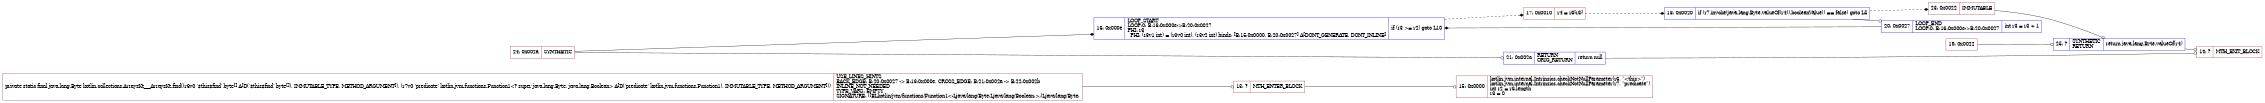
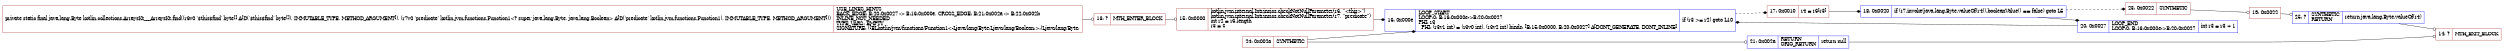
(1977, 8) -> (2173, 8)
(1623, 13) -> (1843, 11)
(2050, 19) -> (2218, 11)
none -> (1377, 20)
(1866, 20) -> (2056, 19)
